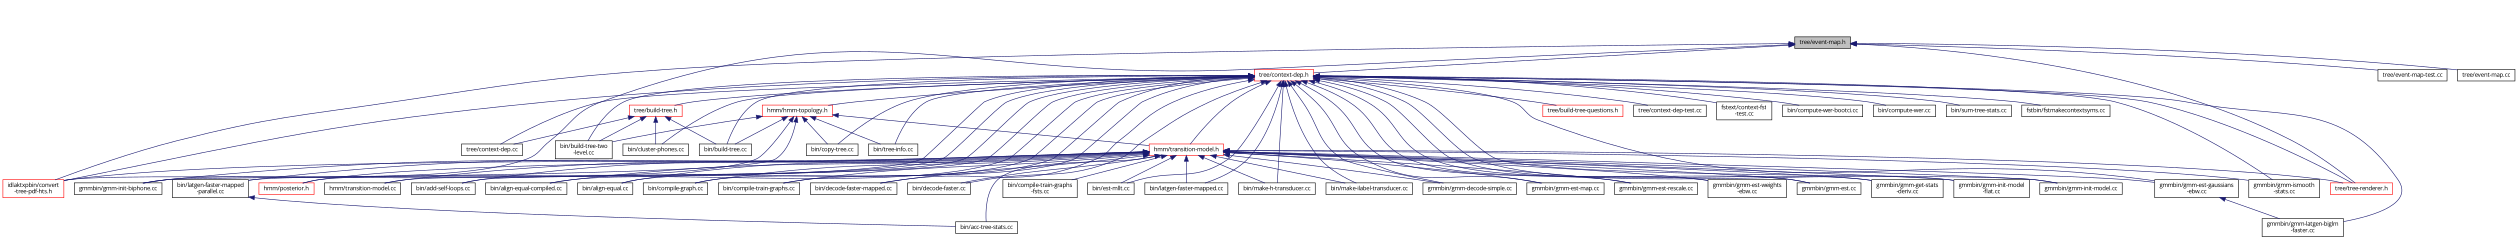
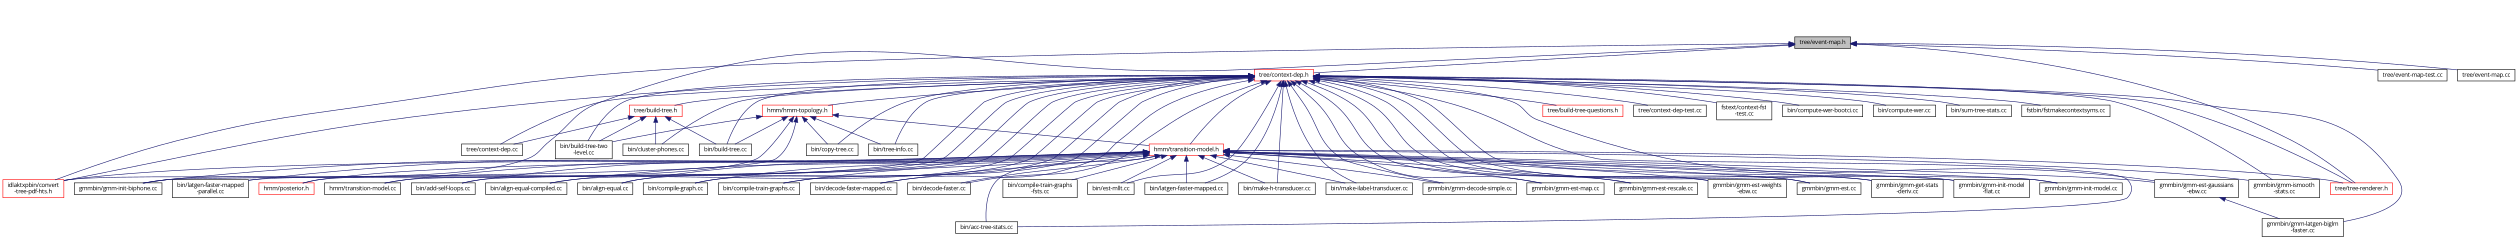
(605, 217) -> (1994, 209)
